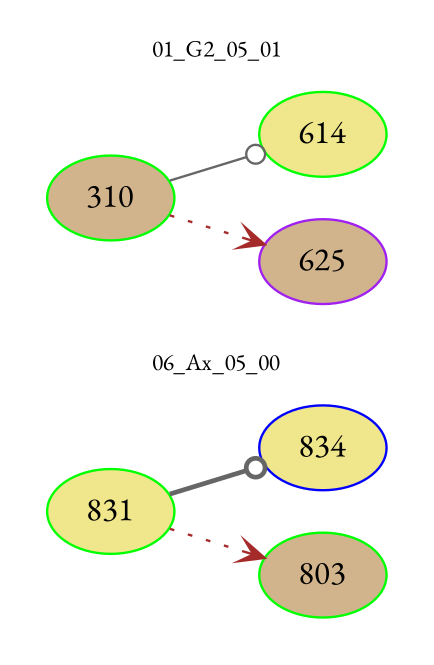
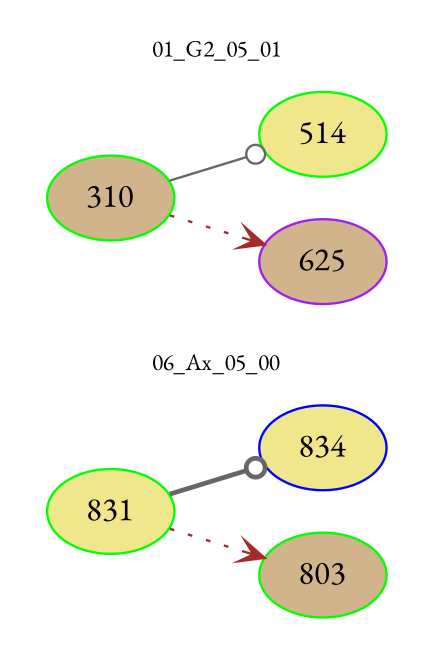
(323, 134) -> (323, 134)
